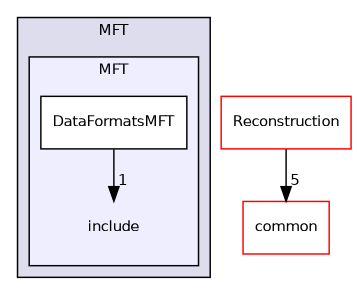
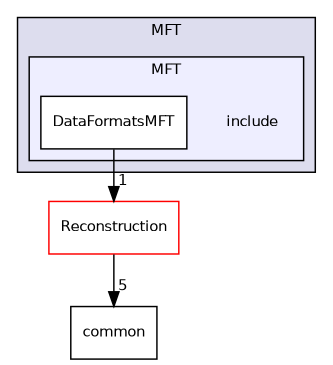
(114, 168) -> (114, 168)
(286, 228) -> (114, 333)
